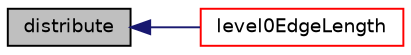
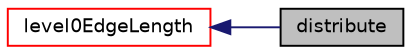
(175, 27) -> (256, 27)
